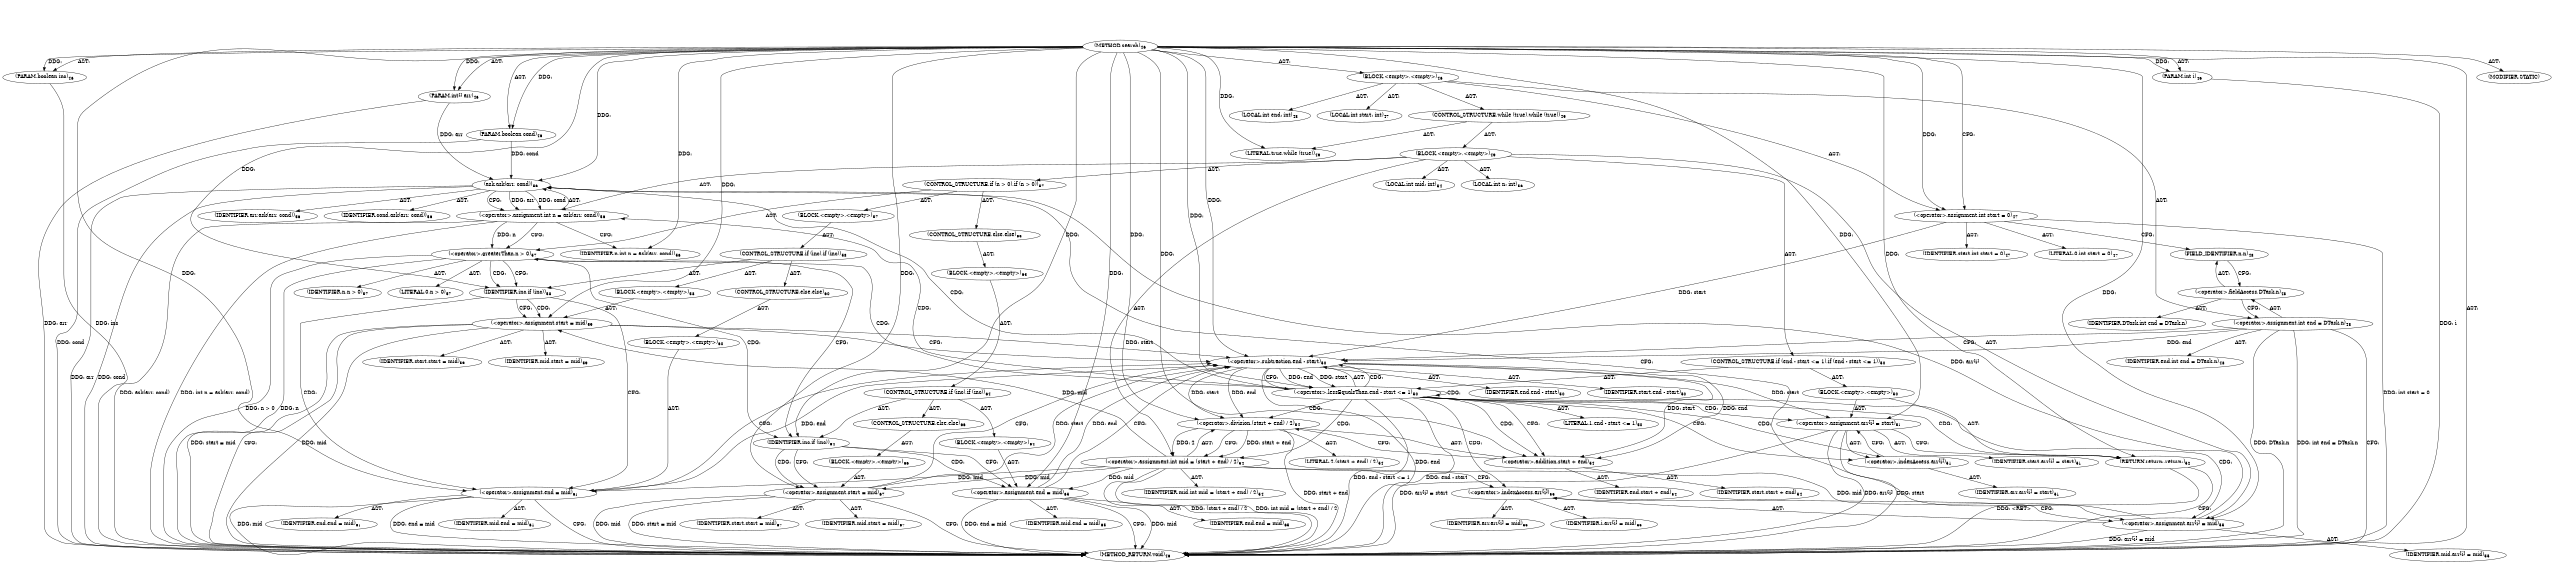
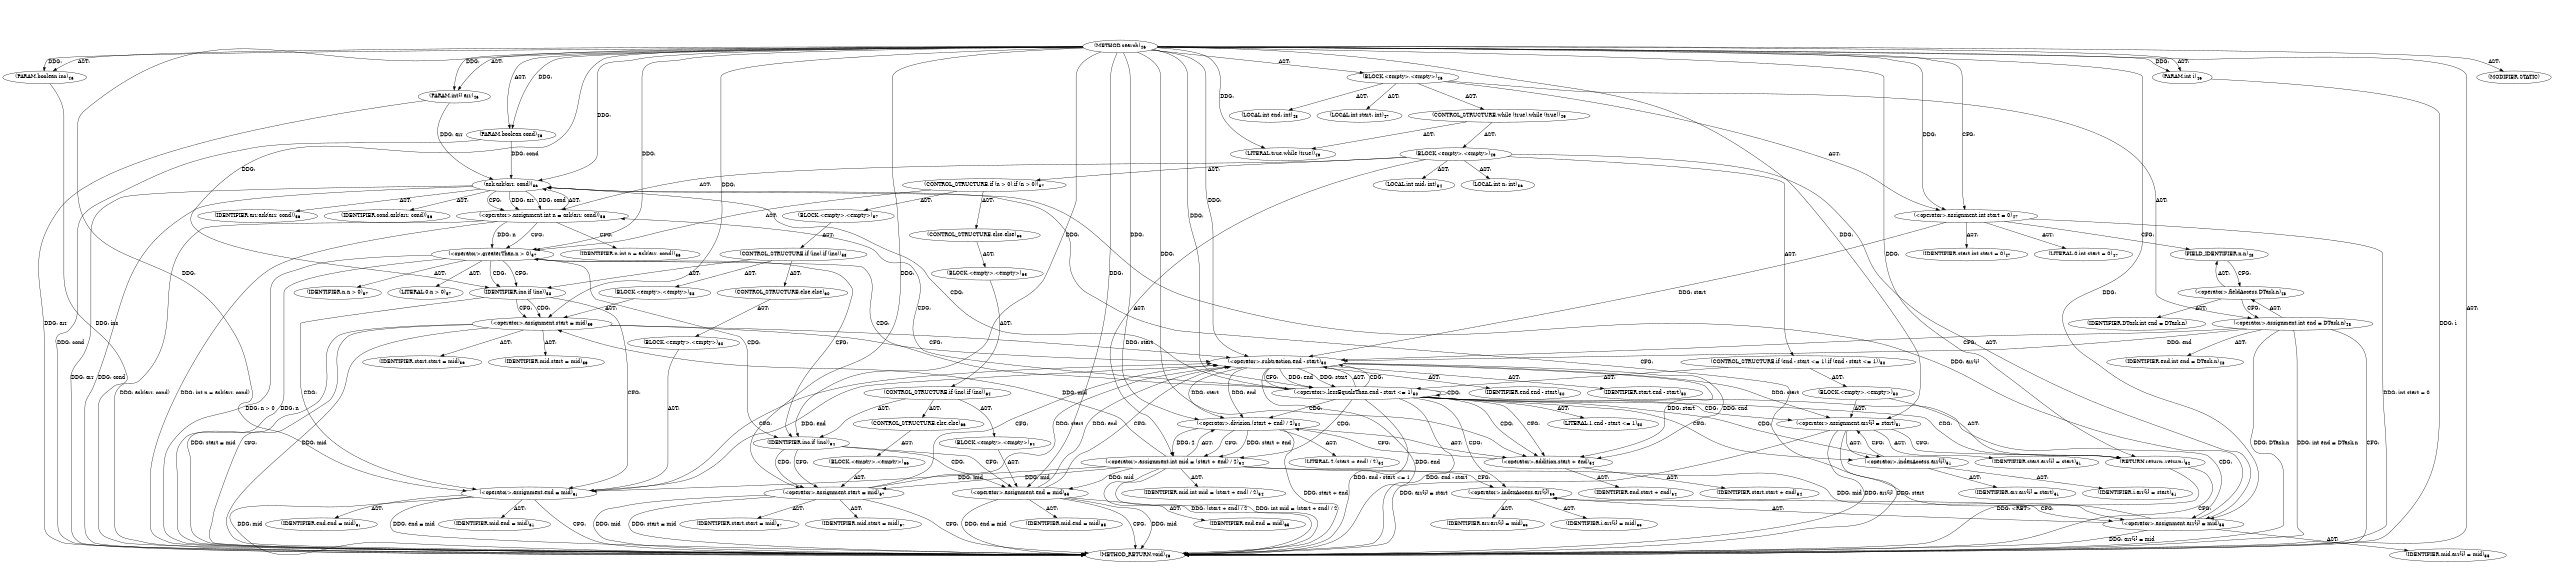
(785, 54) -> (734, 55)
none -> (2137, 493)
